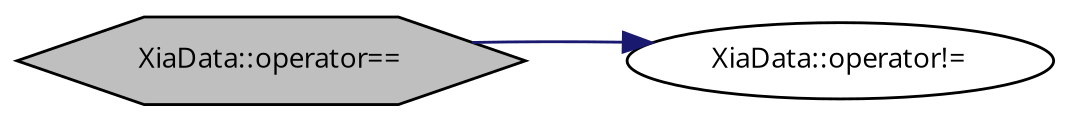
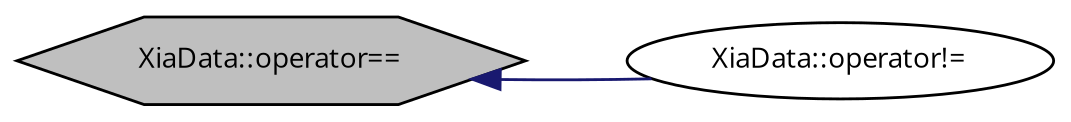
(547, 42) -> (576, 80)
